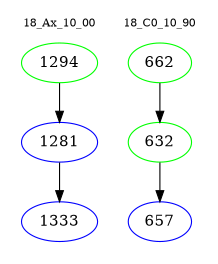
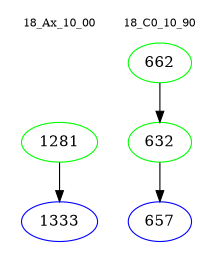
(60, 63) -> none
(60, 142) -> (60, 142)
